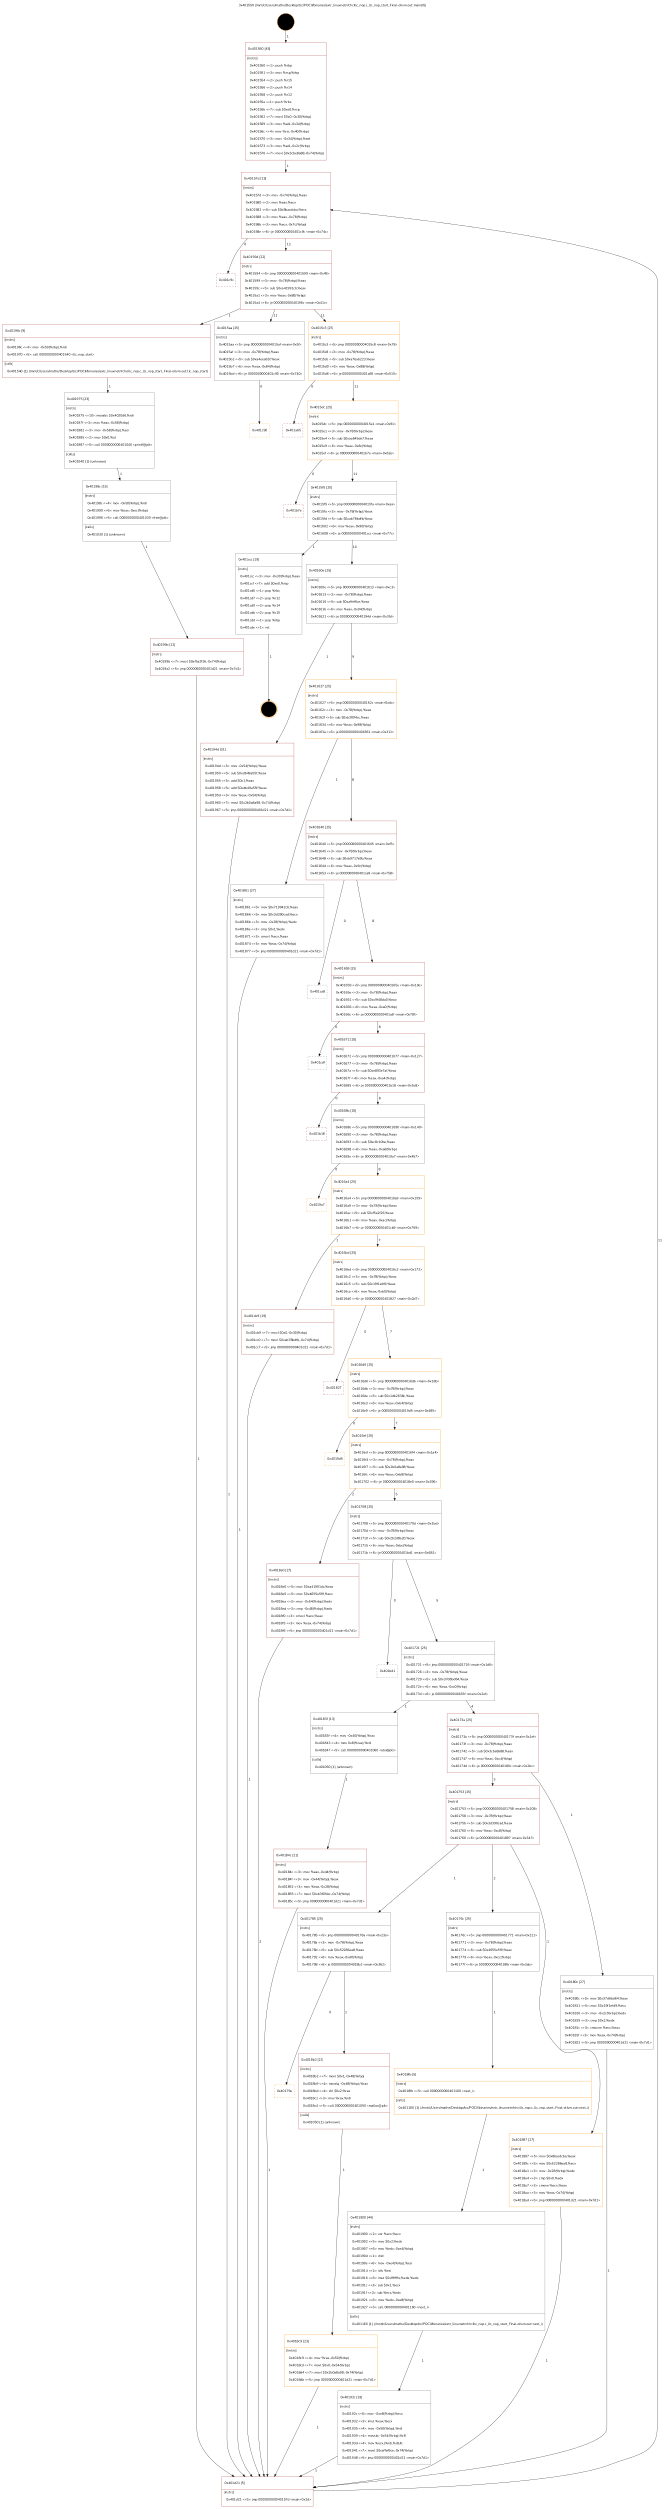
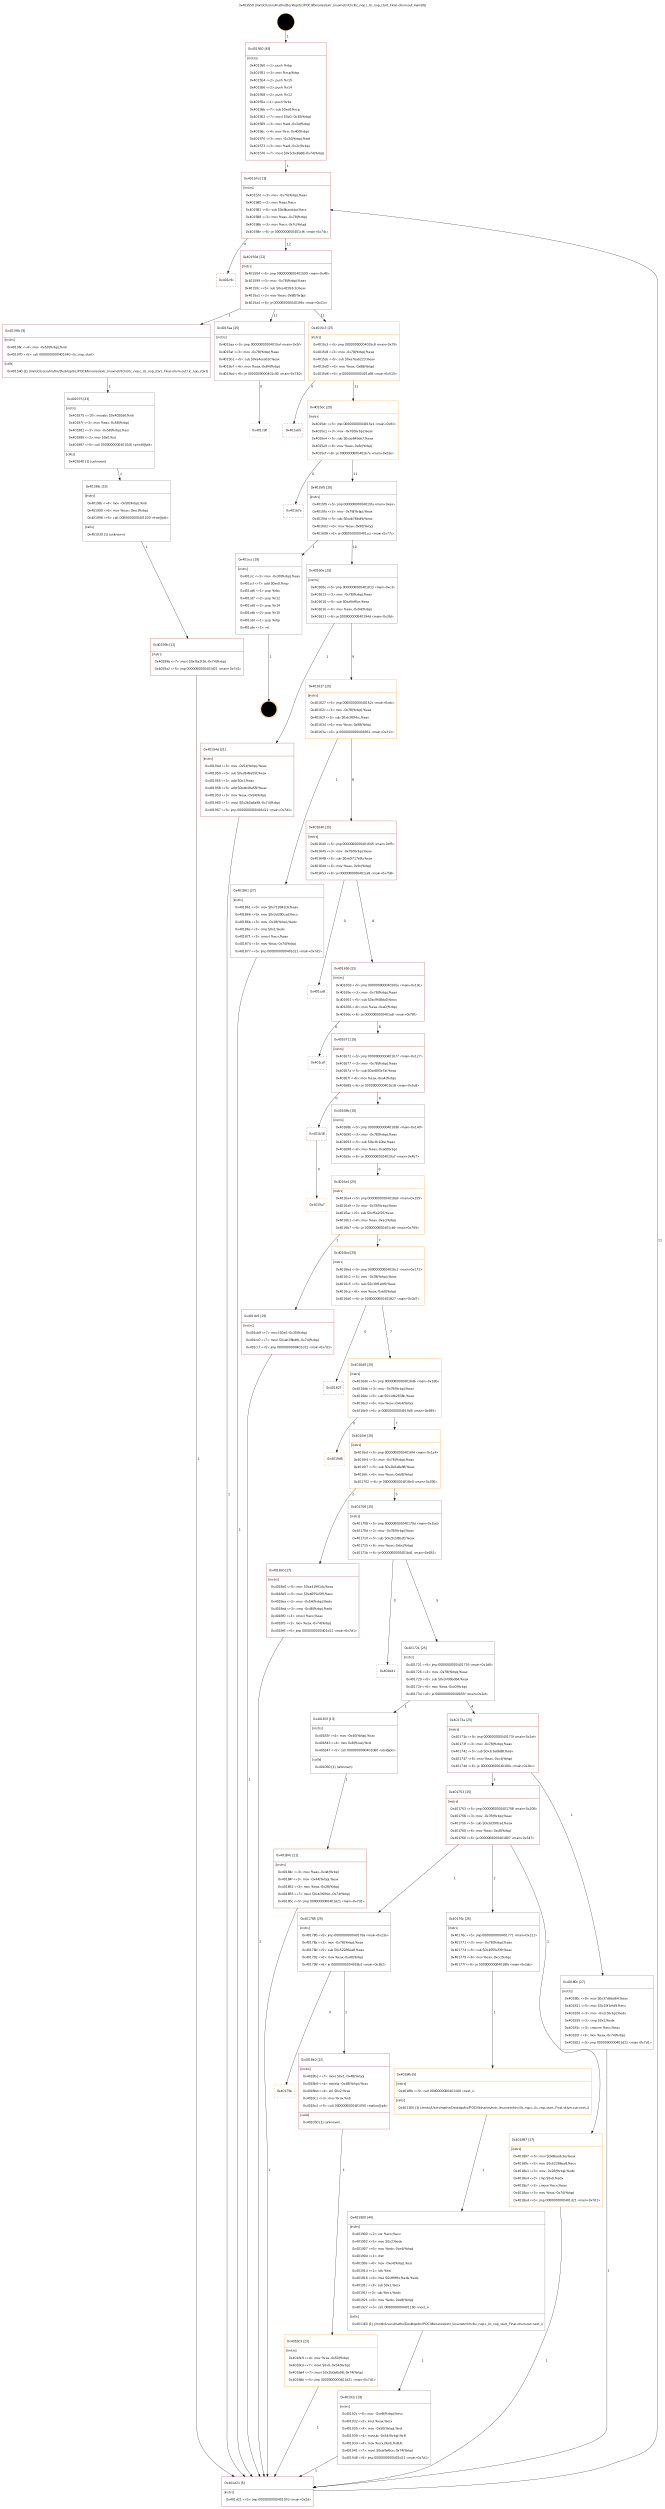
(327, 1178) -> (317, 1168)
